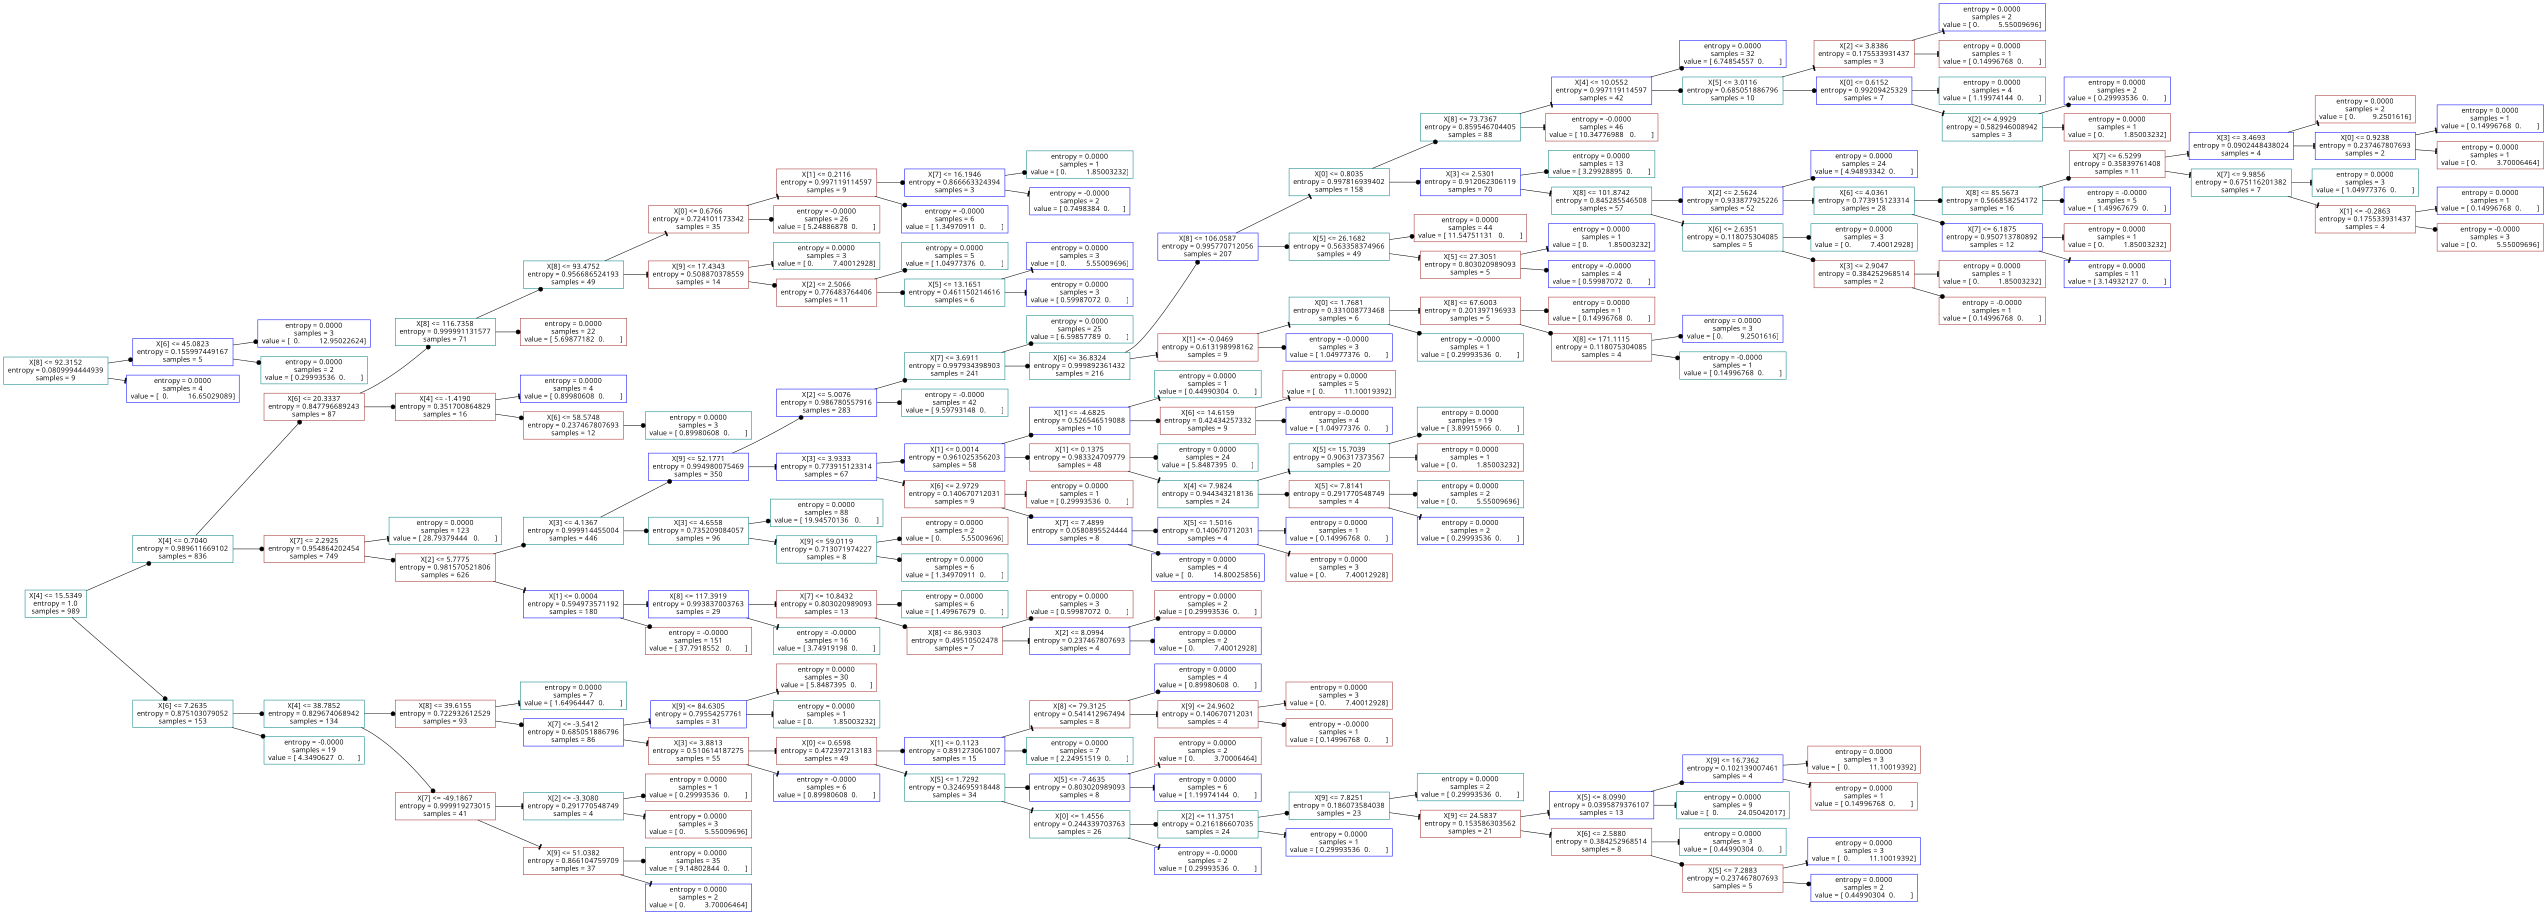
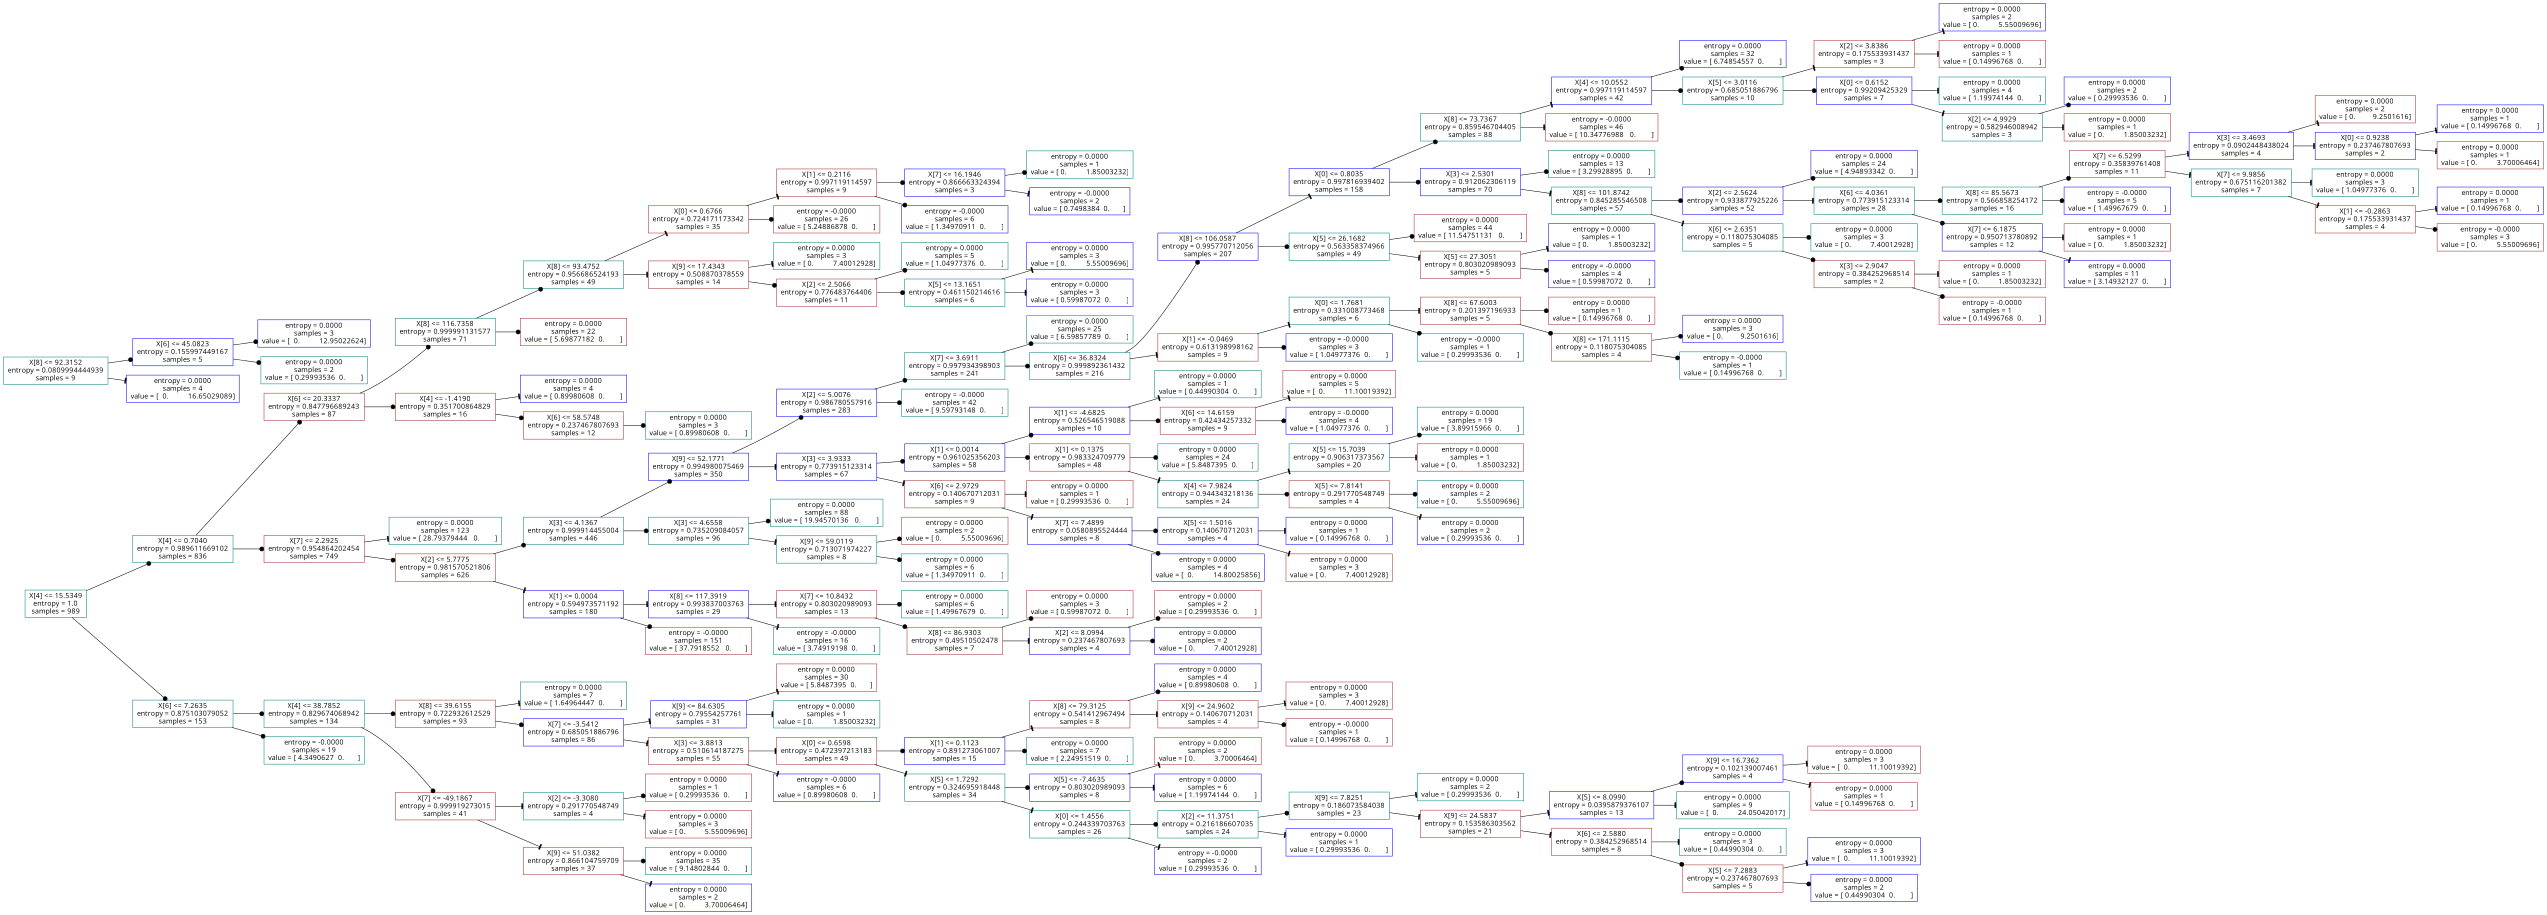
(1339, 182) -> (1339, 182)
(699, 219) -> (699, 219)
(1016, 512) -> (1016, 512)
